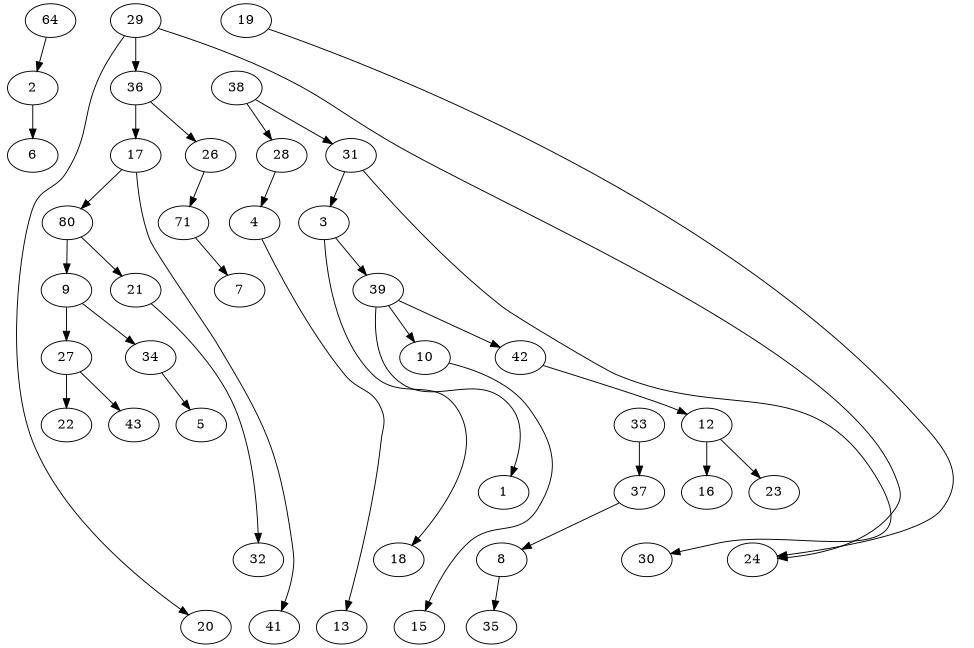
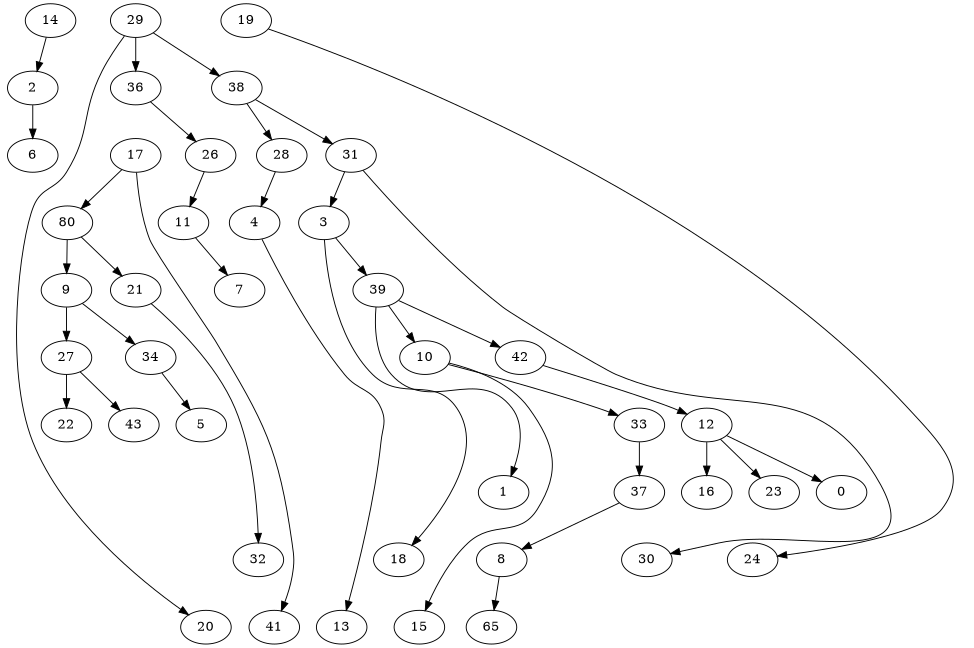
(51, 21) -> (51, 21)
(136, 117) -> none
(183, 223) -> (183, 223)
(616, 260) -> (182, 52)
none -> (529, 387)
none -> (842, 492)
(491, 627) -> (491, 627)
